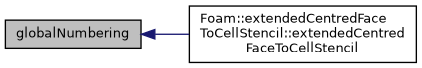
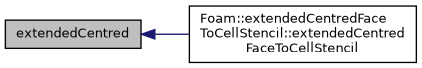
(73, 34) -> (73, 34)
